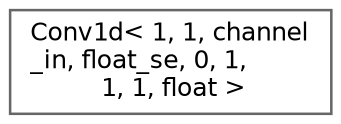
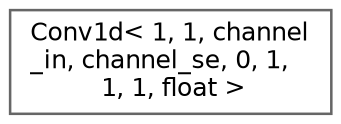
(171, 62) -> (171, 62)
